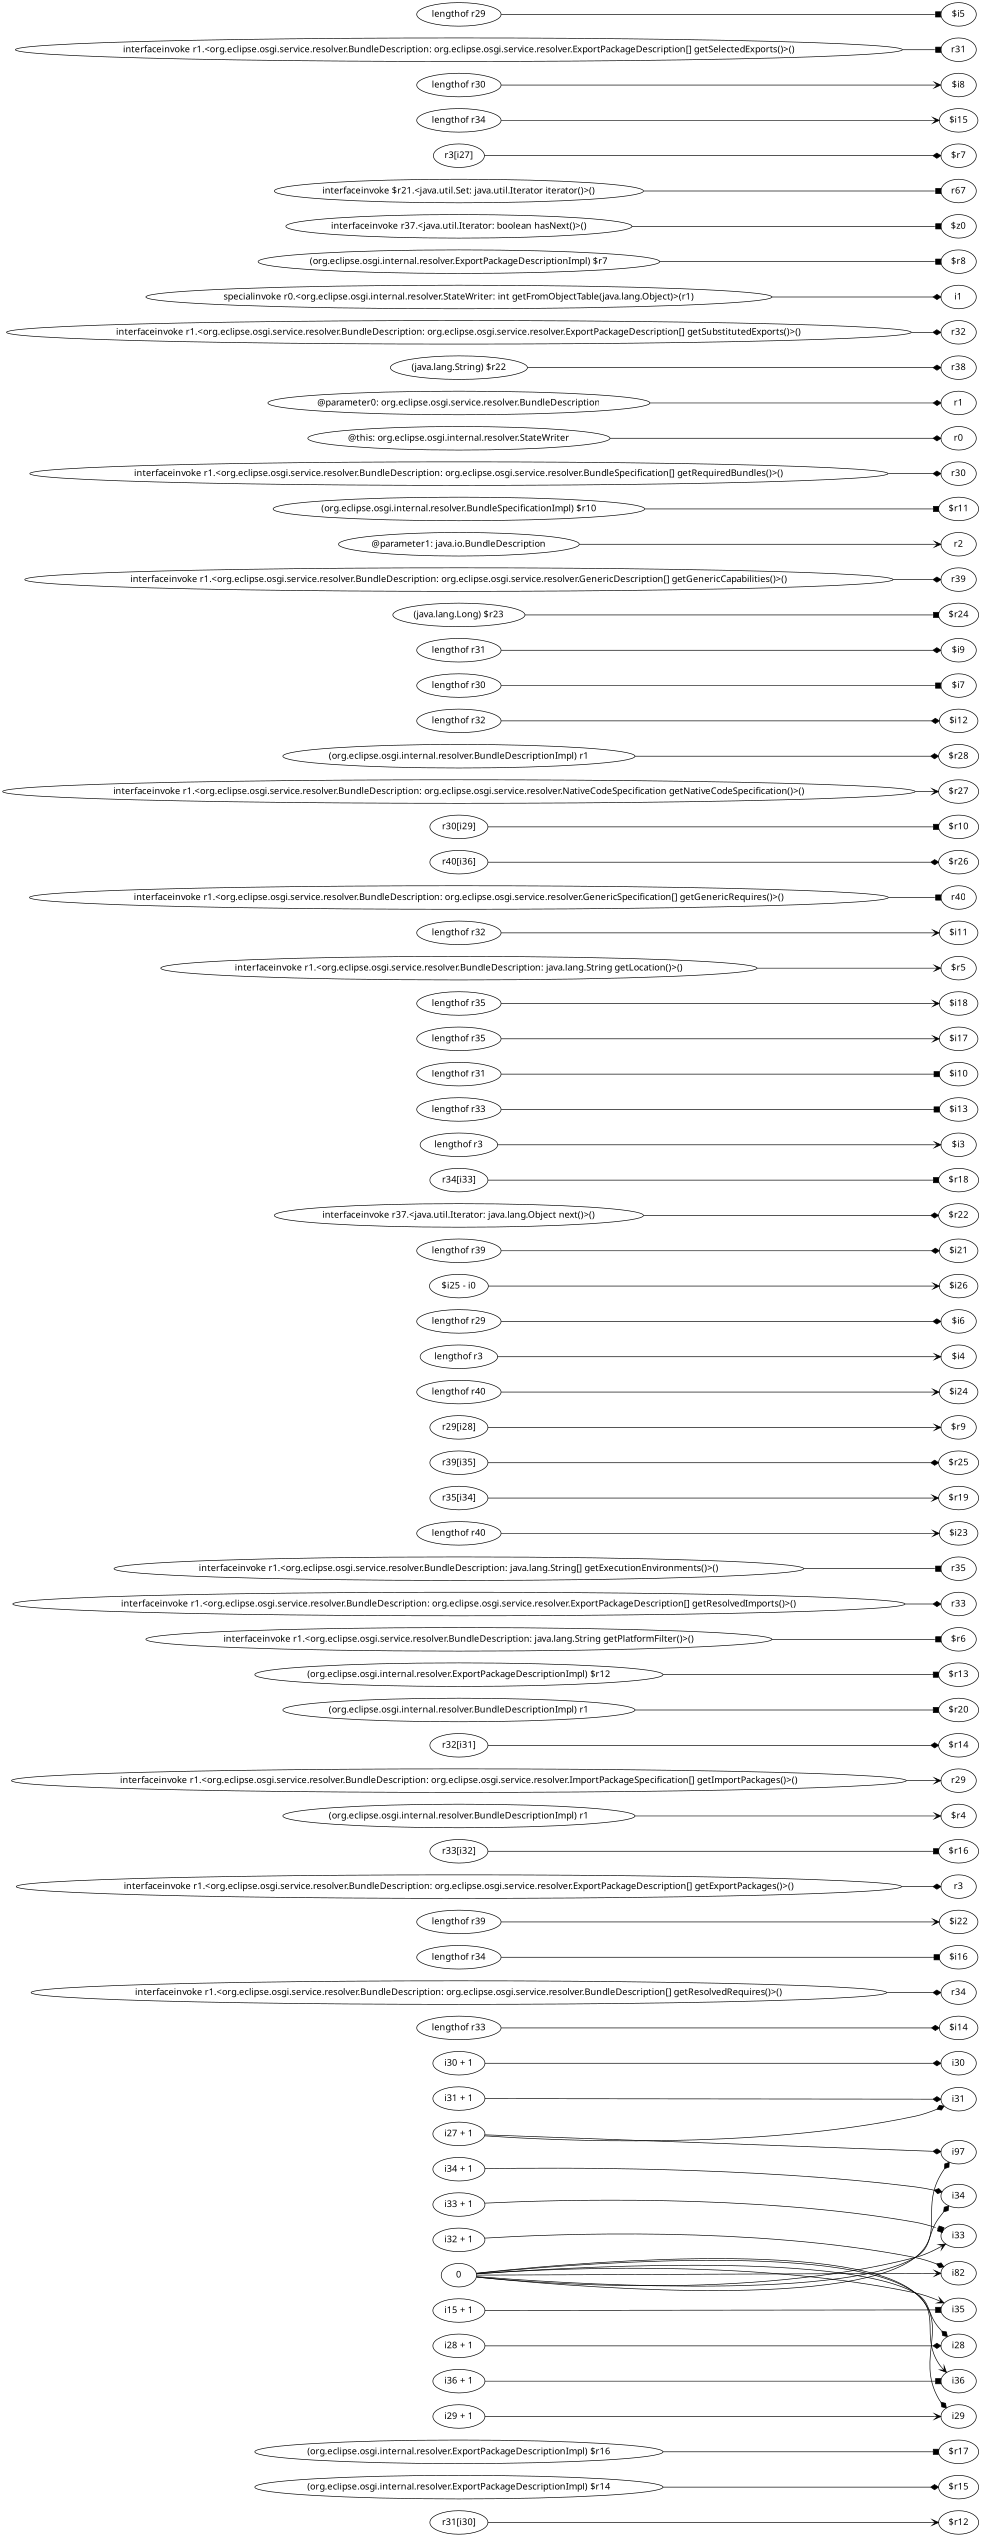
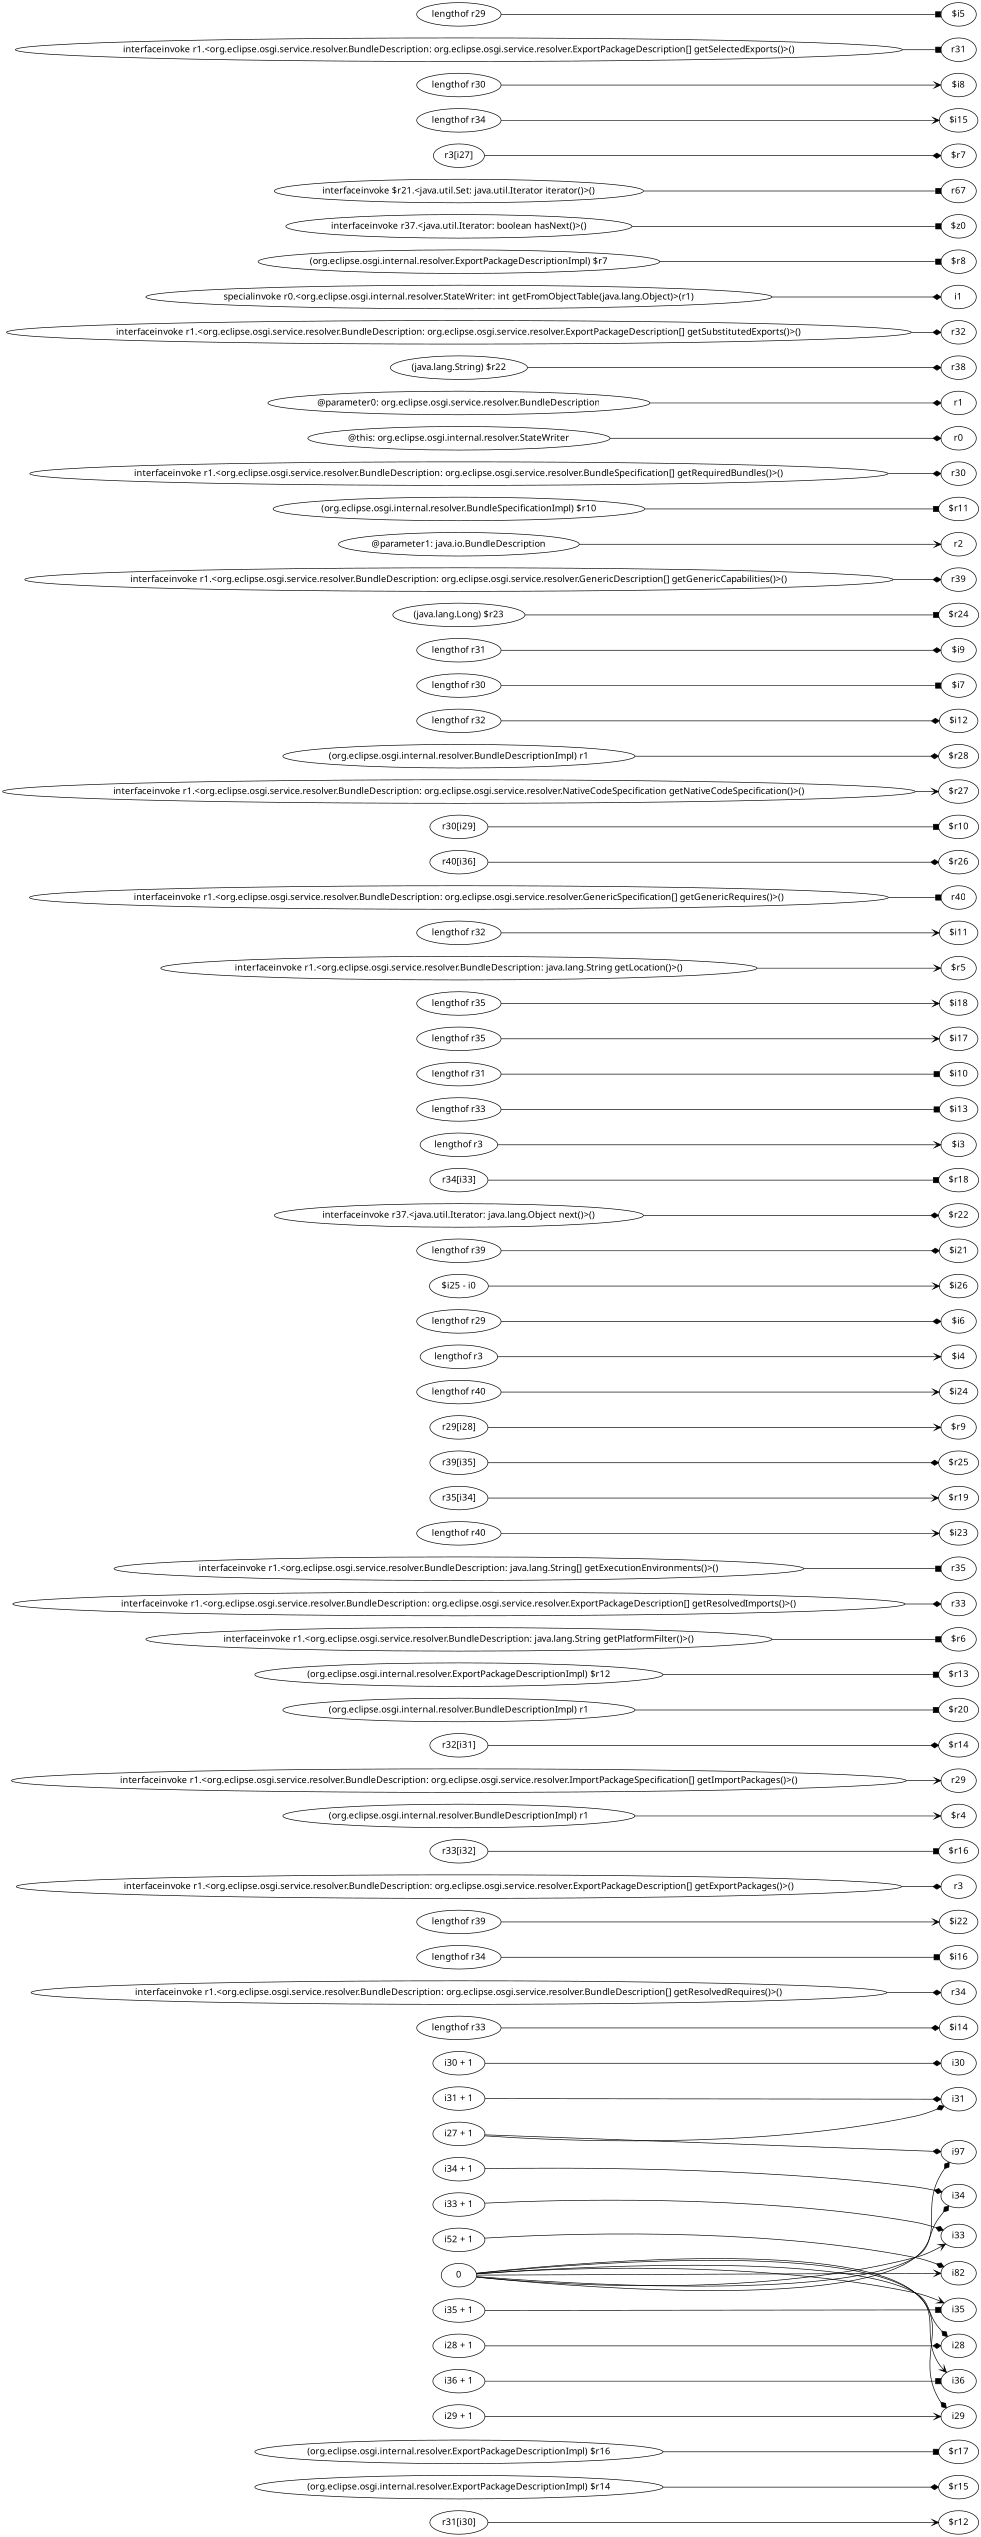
(711, 2202) -> (711, 2202)
(459, 2240) -> (459, 2240)
(459, 2311) -> (459, 2311)
